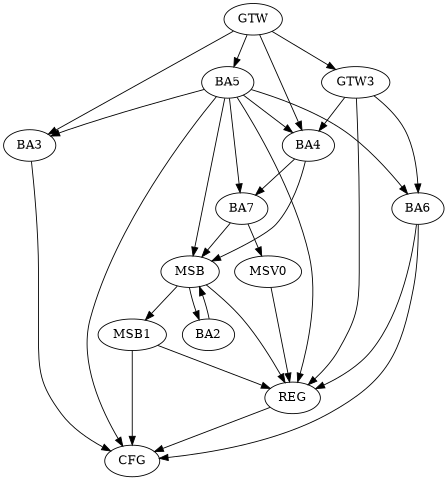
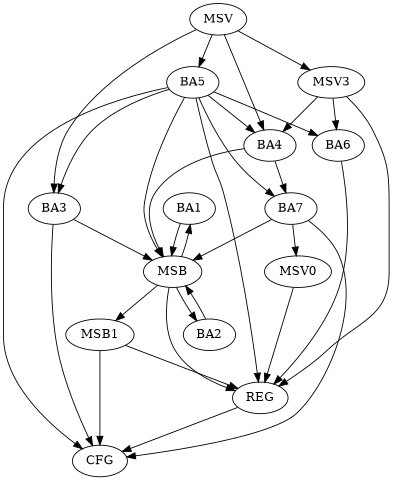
(253, 19) -> (218, 19)
(356, 82) -> (331, 82)
none -> (189, 209)
none -> (109, 238)
(352, 399) -> (313, 394)
